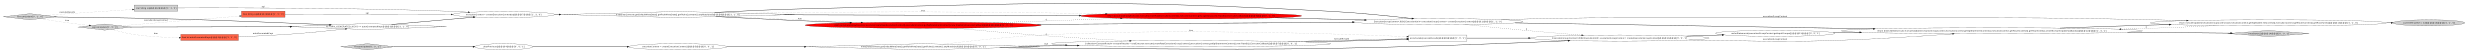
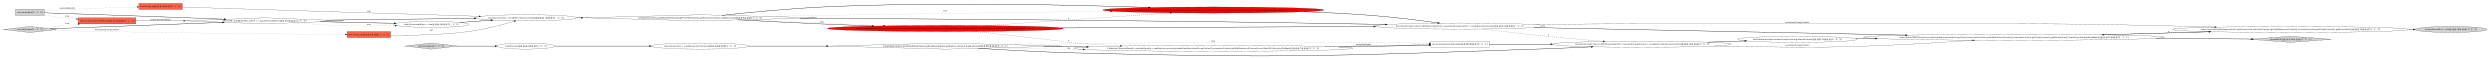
(156, 8) -> (161, 6)
(30, 17) -> (30, 12)
(65, 22) -> (60, 17)
none -> (431, 24)
